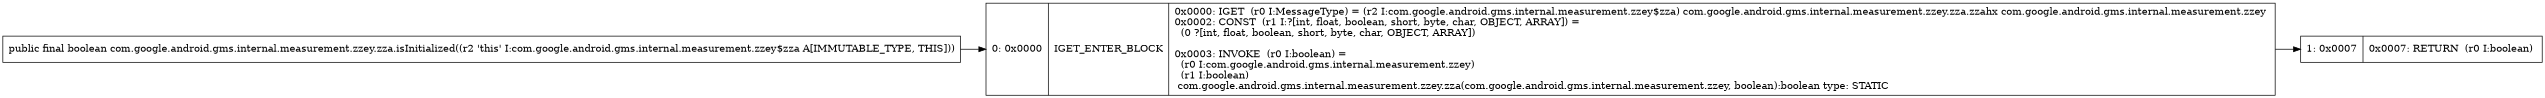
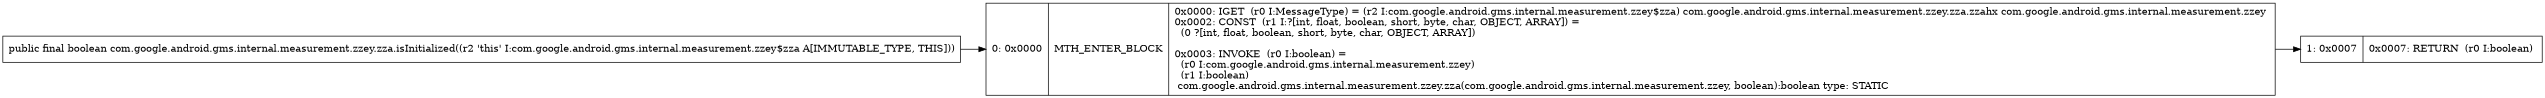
(1109, 49) -> (1109, 49)
